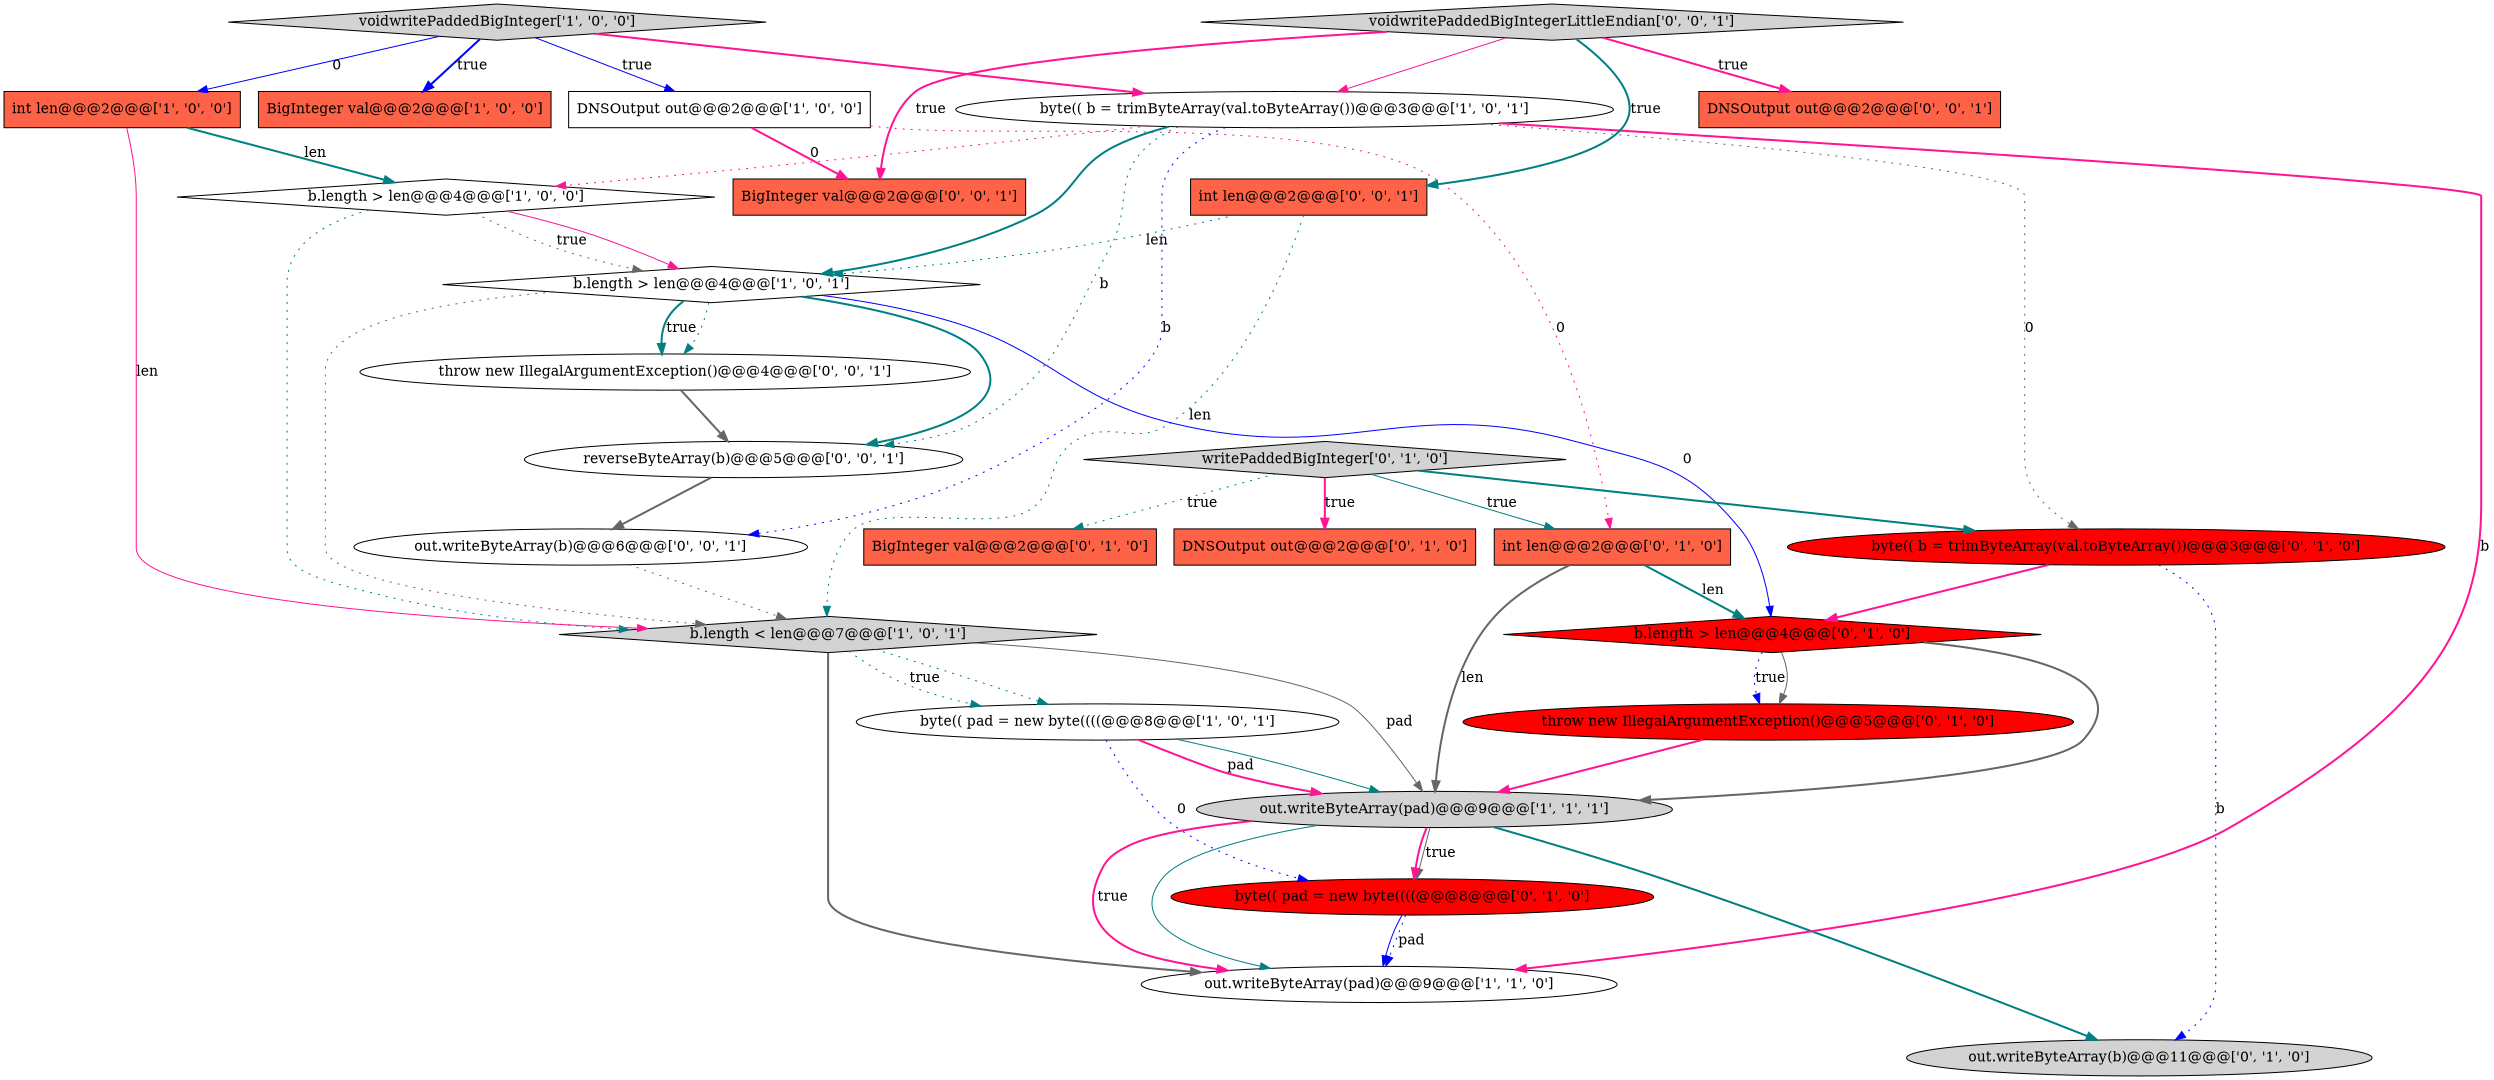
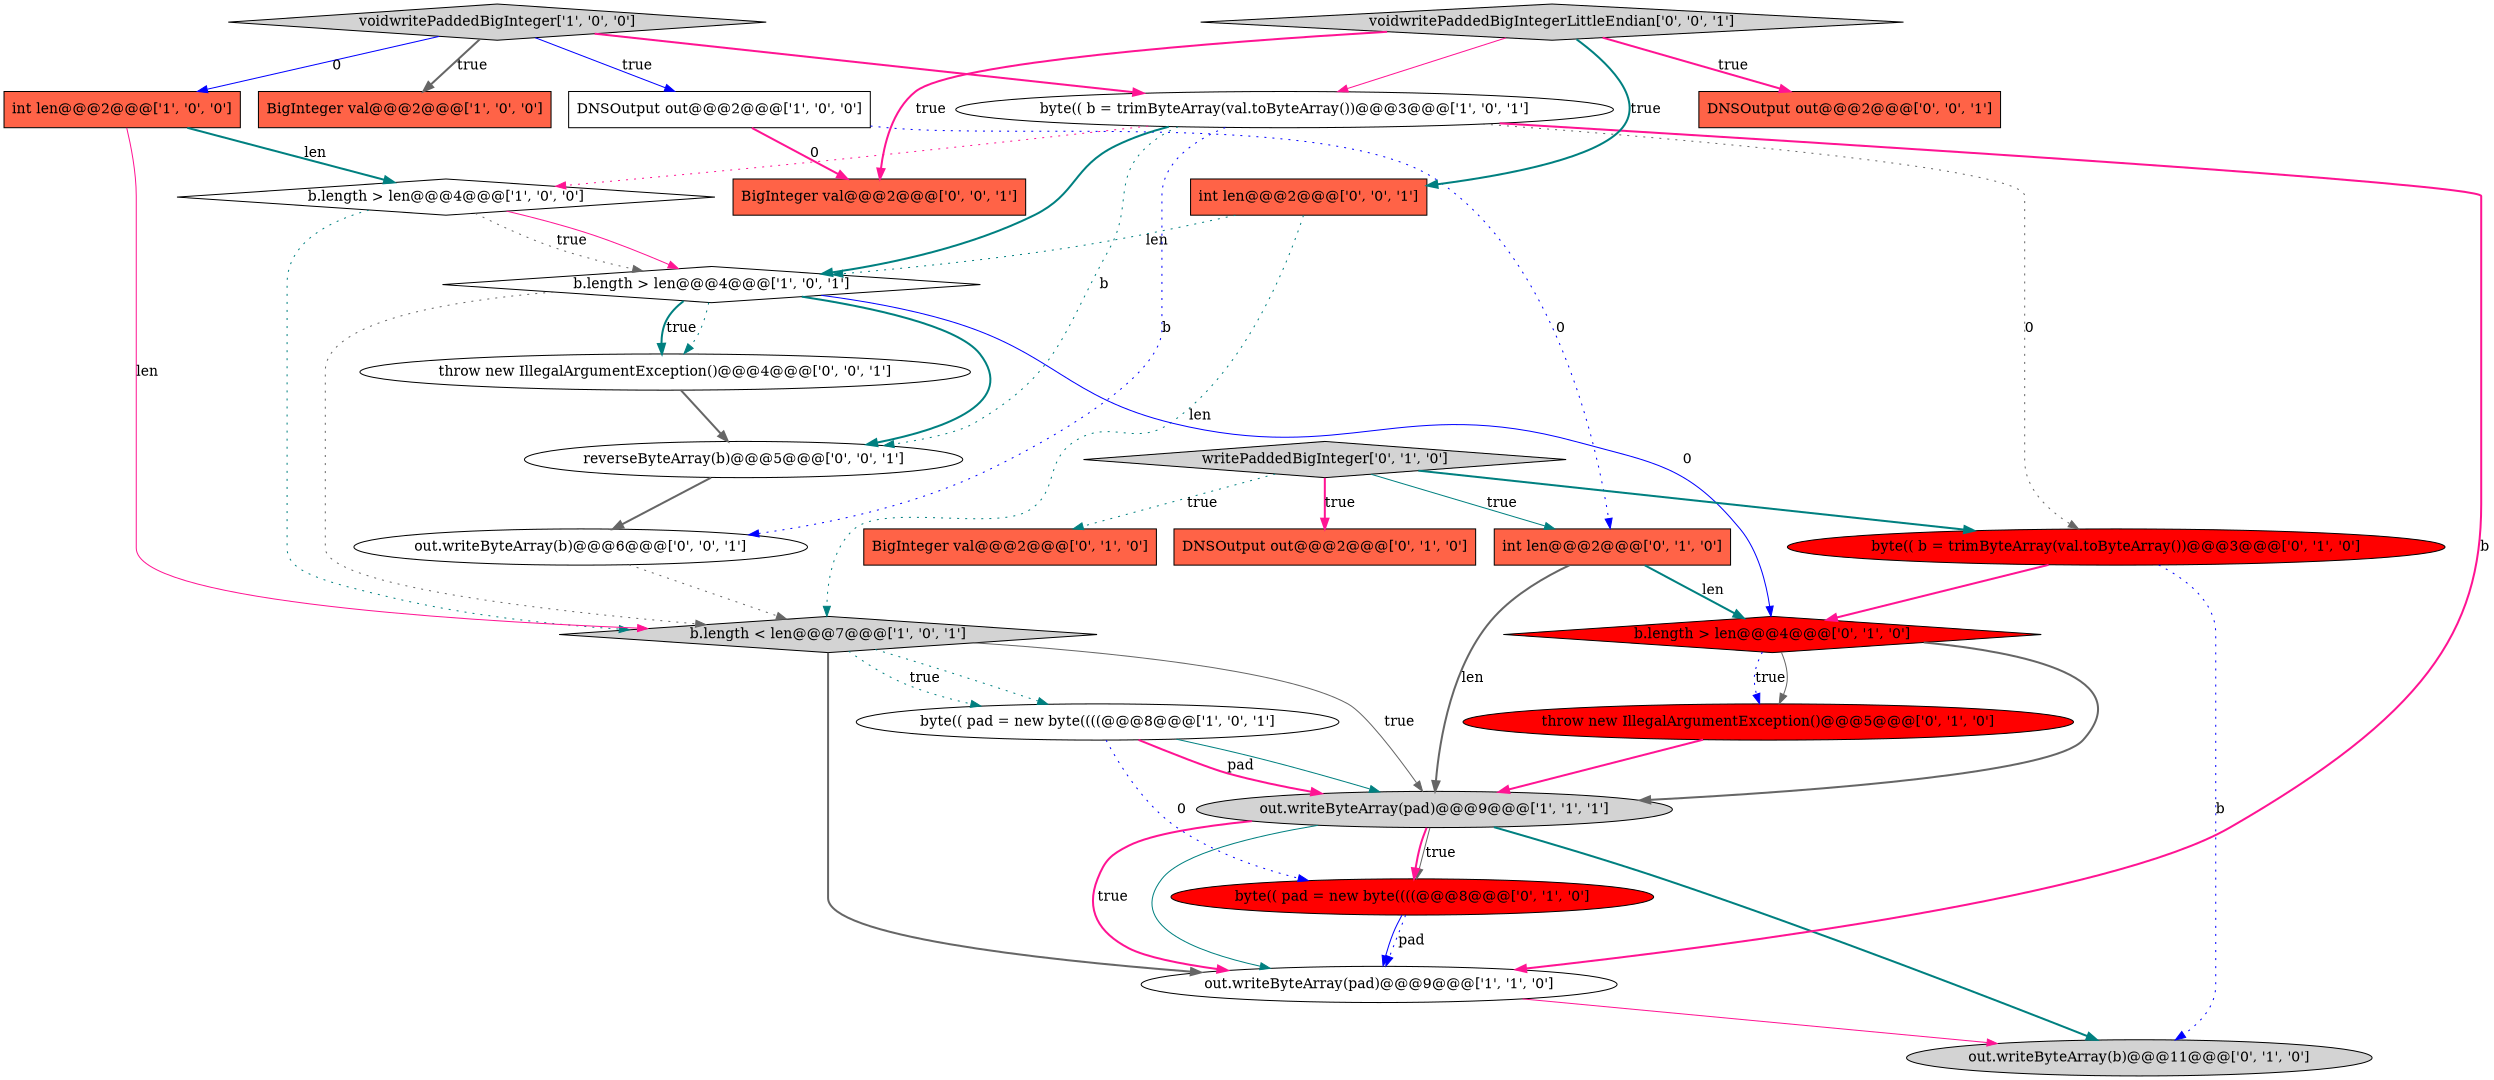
(455, 62) -> (455, 62)
(1350, 150) -> (1350, 150)
(1400, 722) -> (1400, 722)
none -> (1755, 1021)
